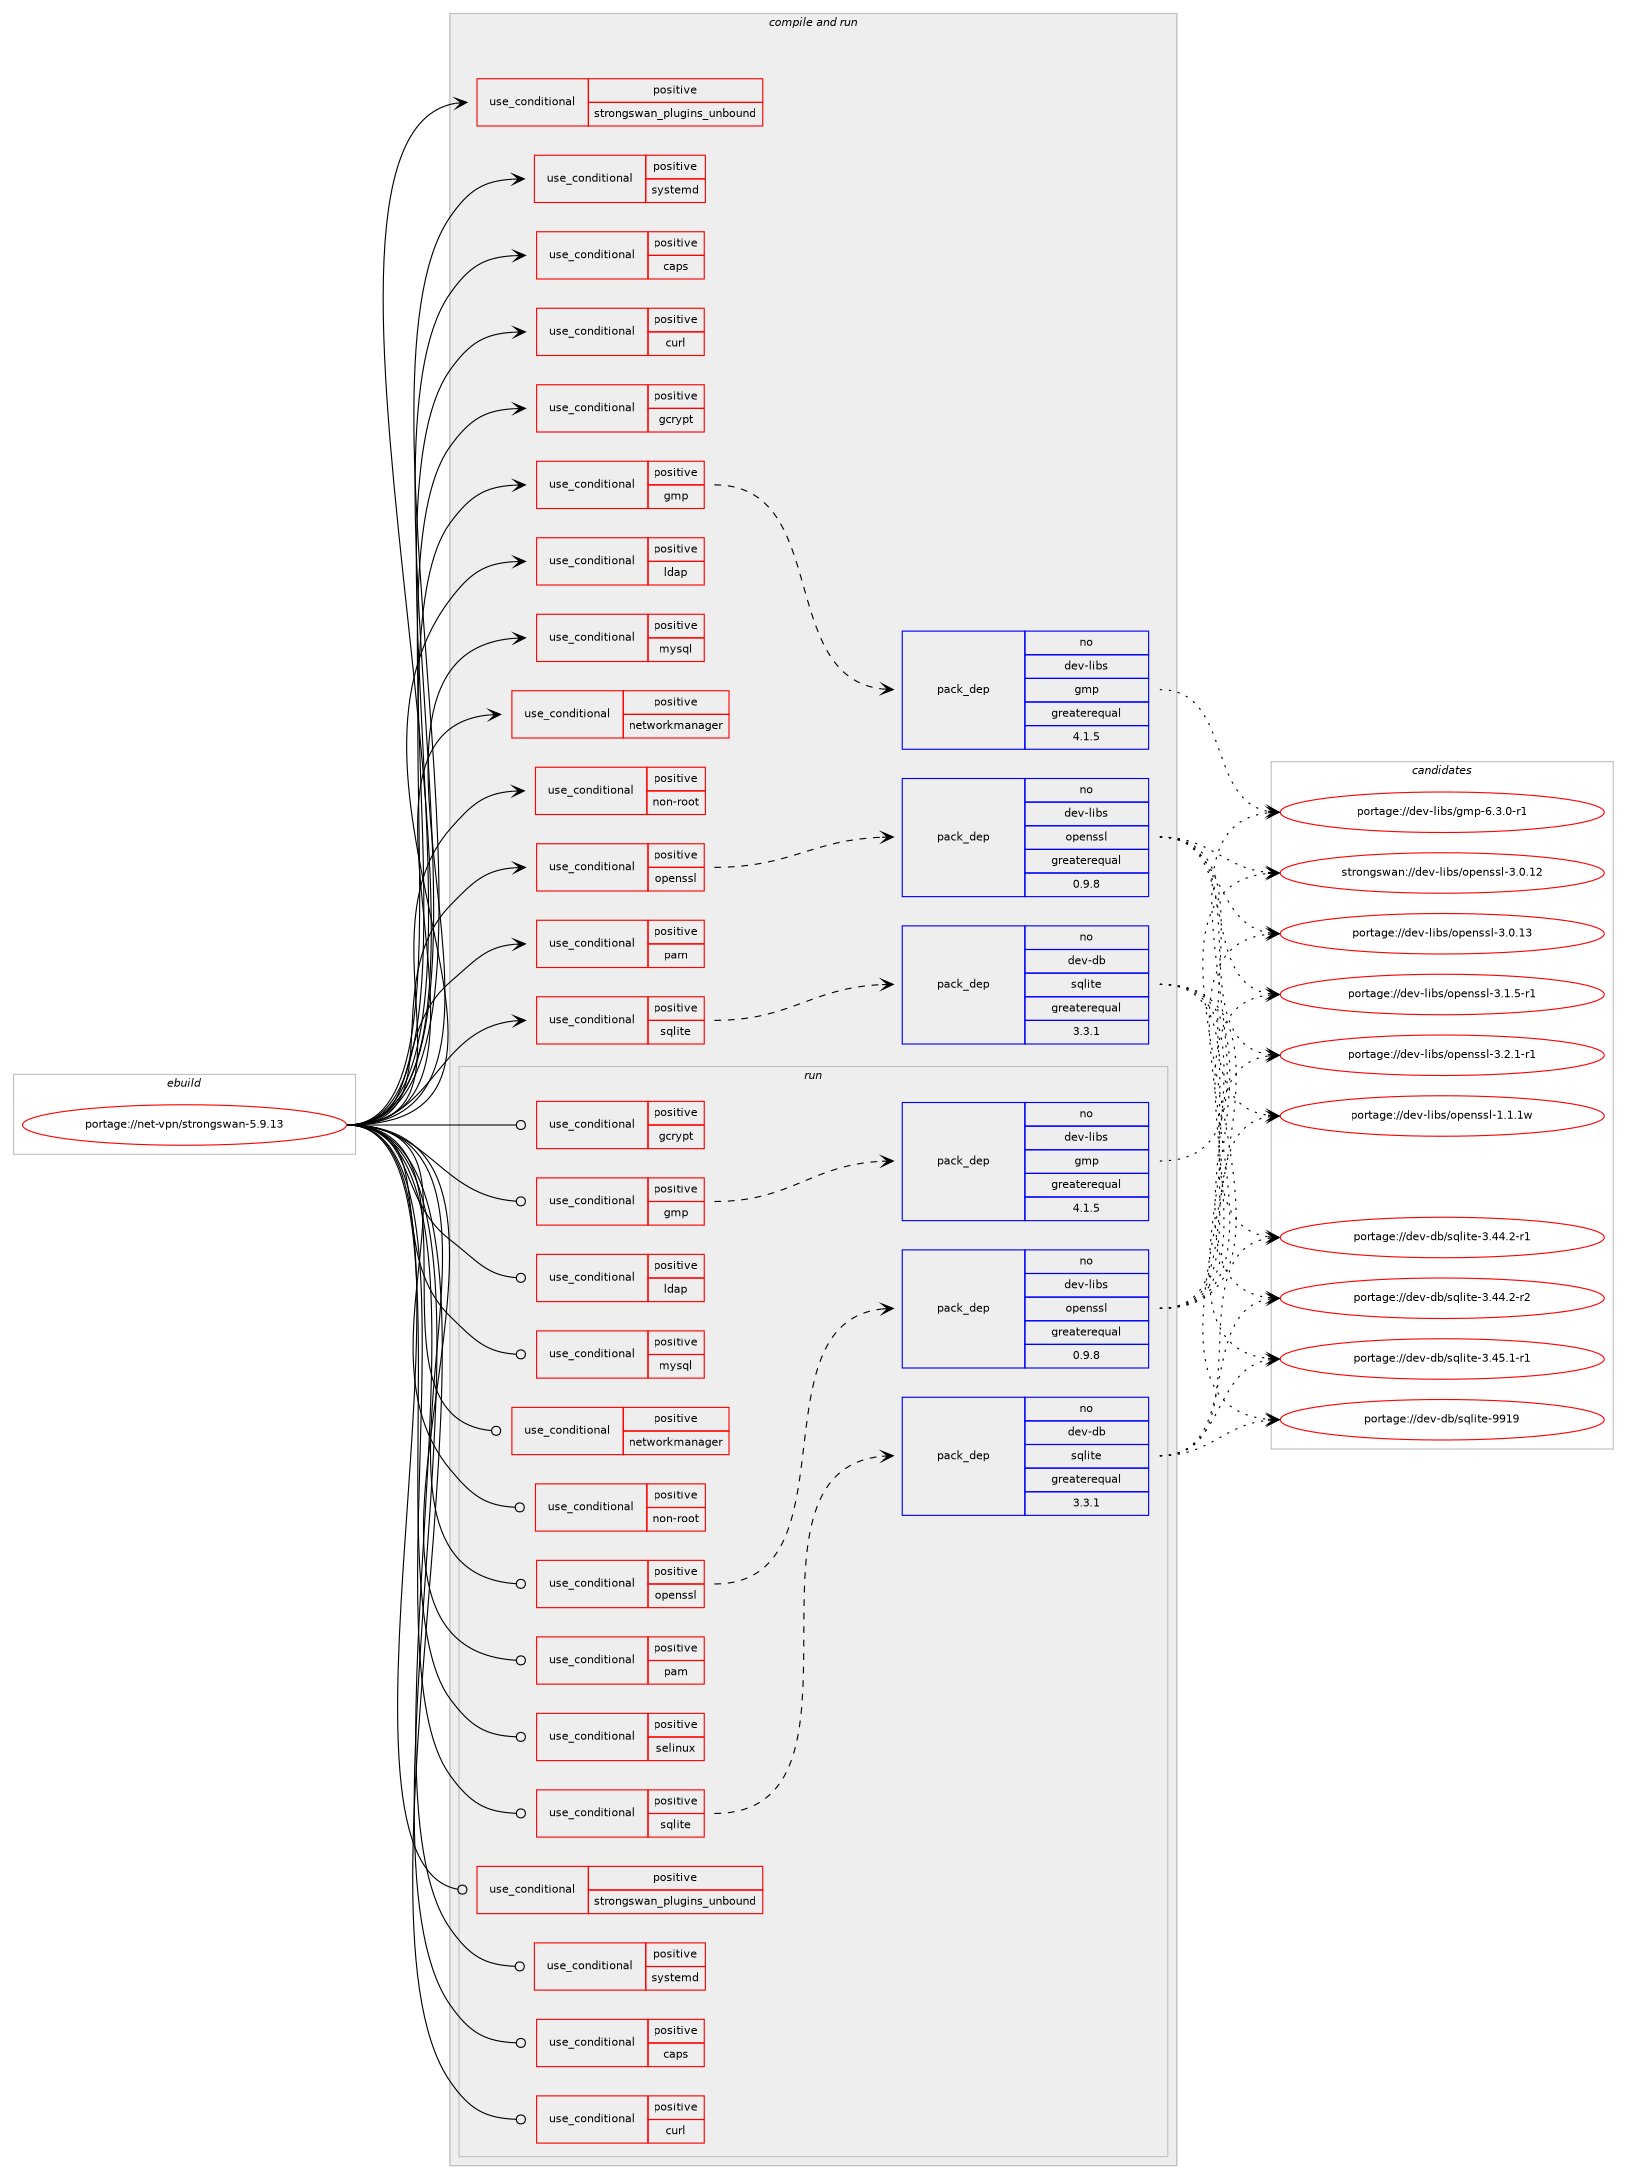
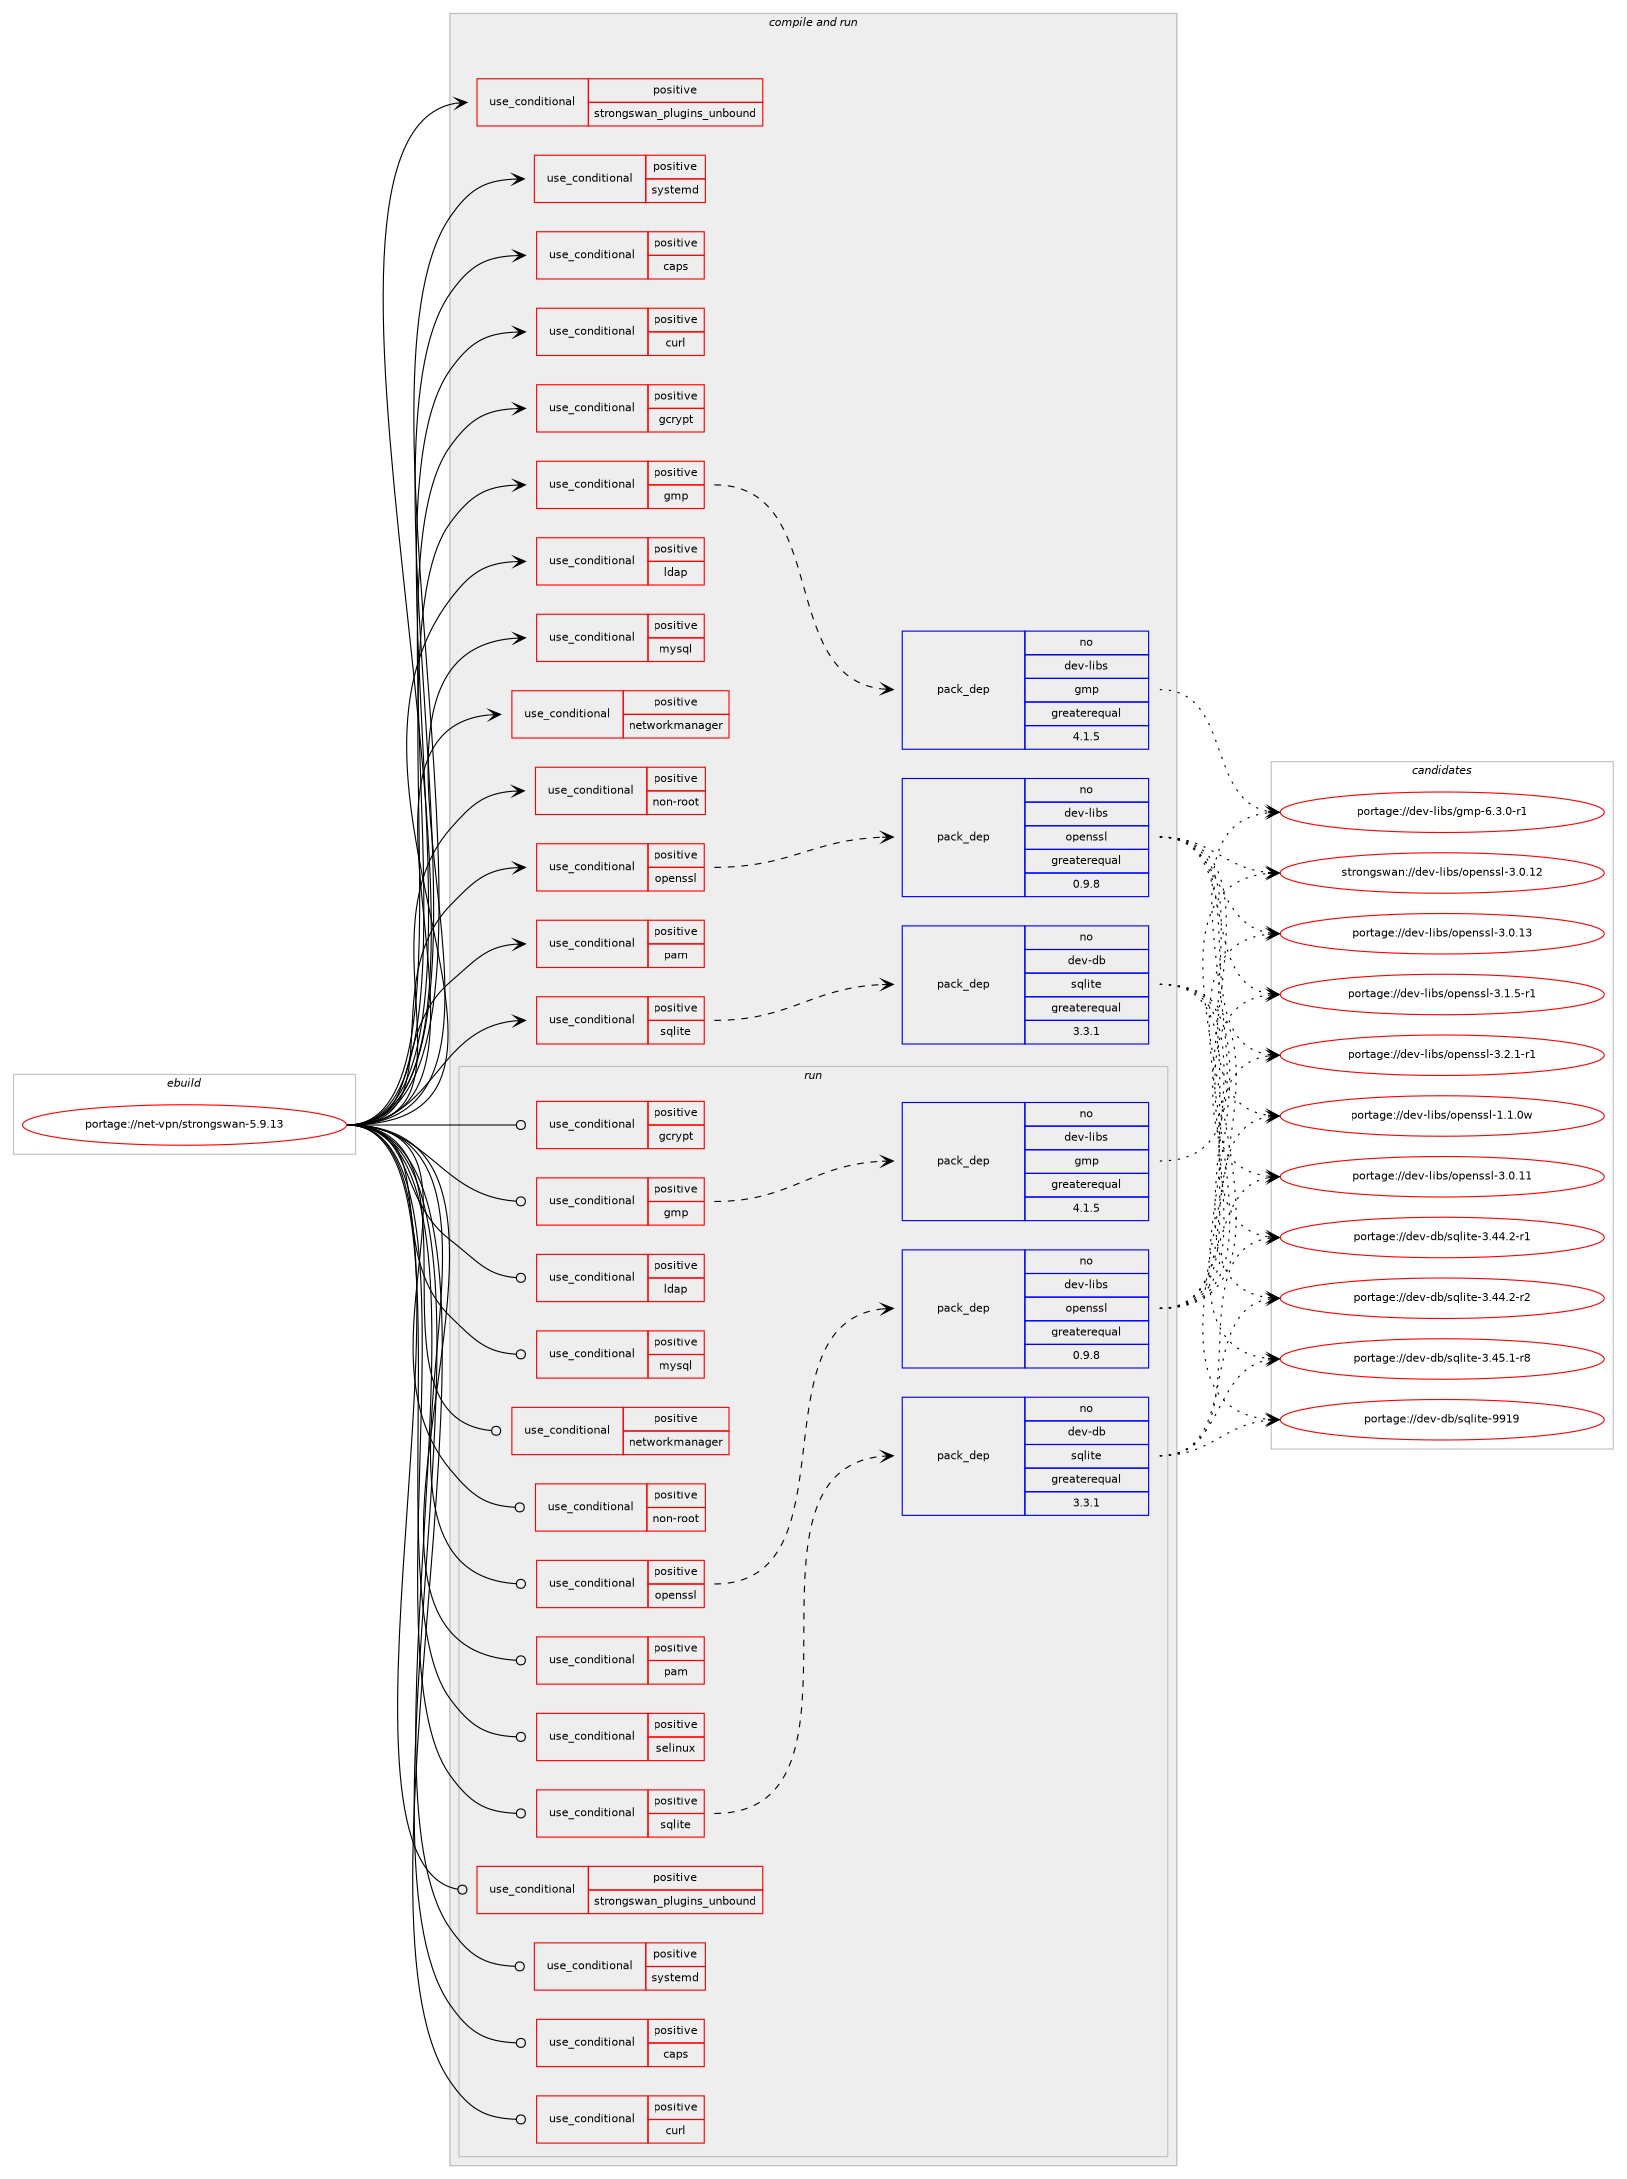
(1442, 1116) -> (1442, 1116)
none -> (1442, 1177)
(1442, 1359) -> (1442, 1359)
